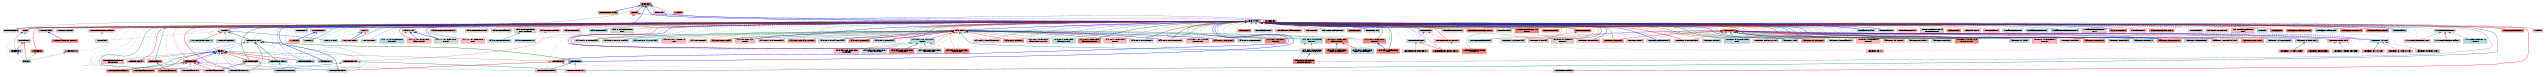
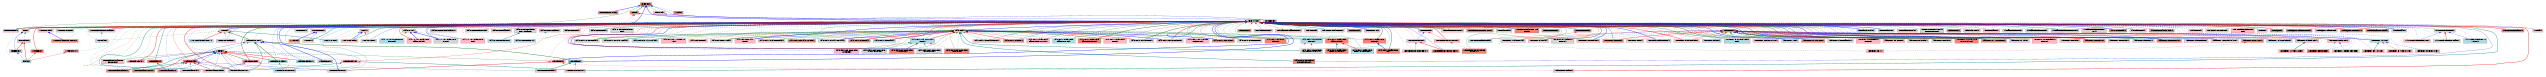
(721, 41) -> (721, 41)
none -> (1994, 41)
(1307, 57) -> (1123, 56)
